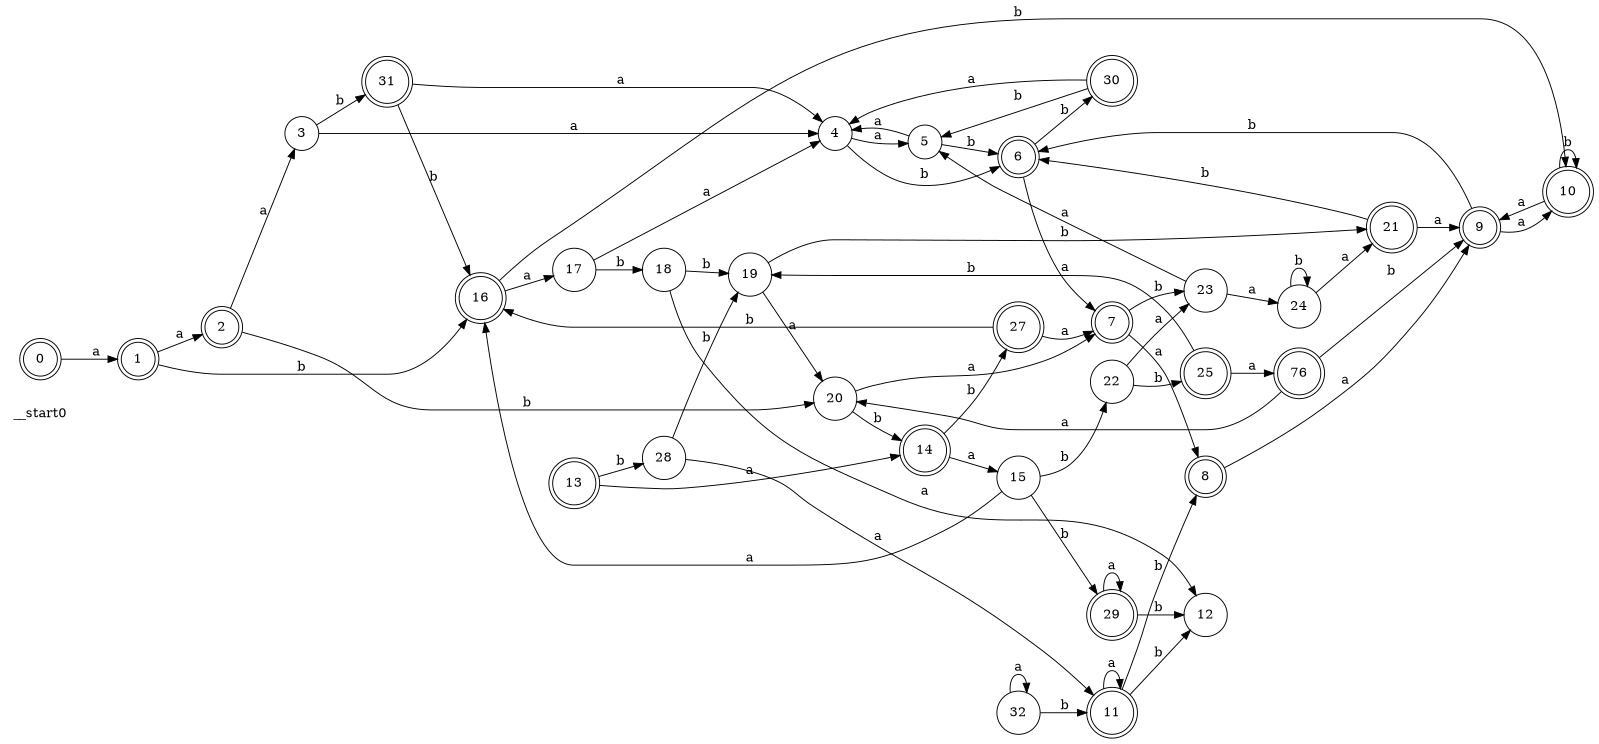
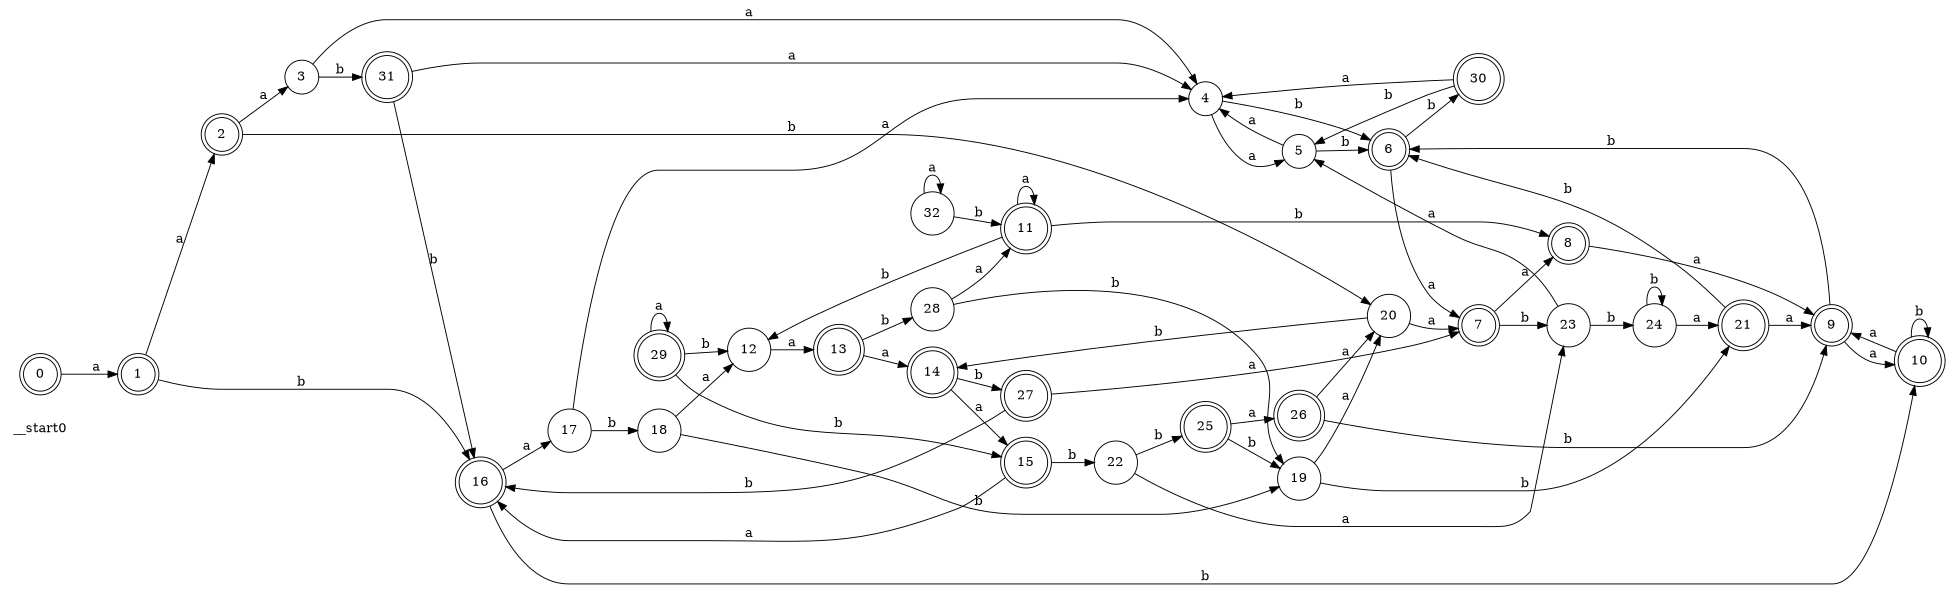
(1252, 290) -> (1612, 318)
none -> (787, 350)
(1299, 373) -> (1299, 416)
(1019, 478) -> (1026, 463)
(1061, 541) -> (828, 432)
